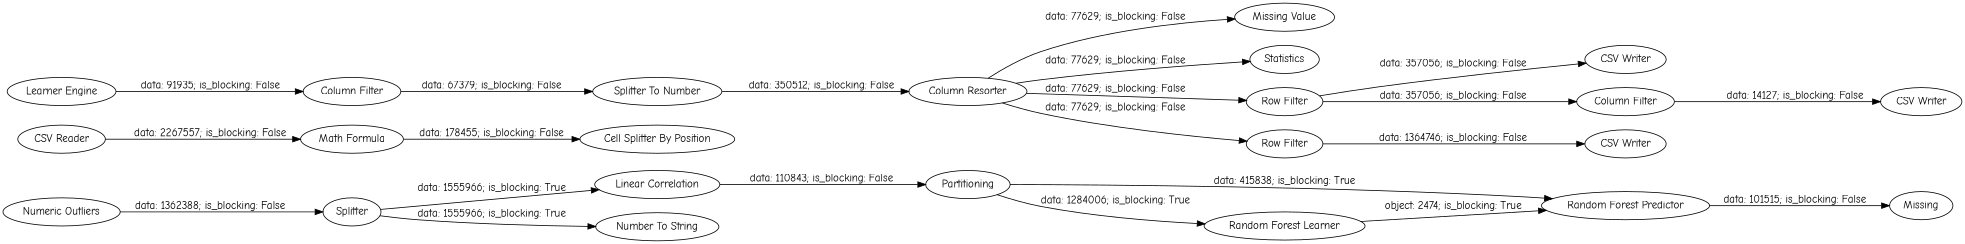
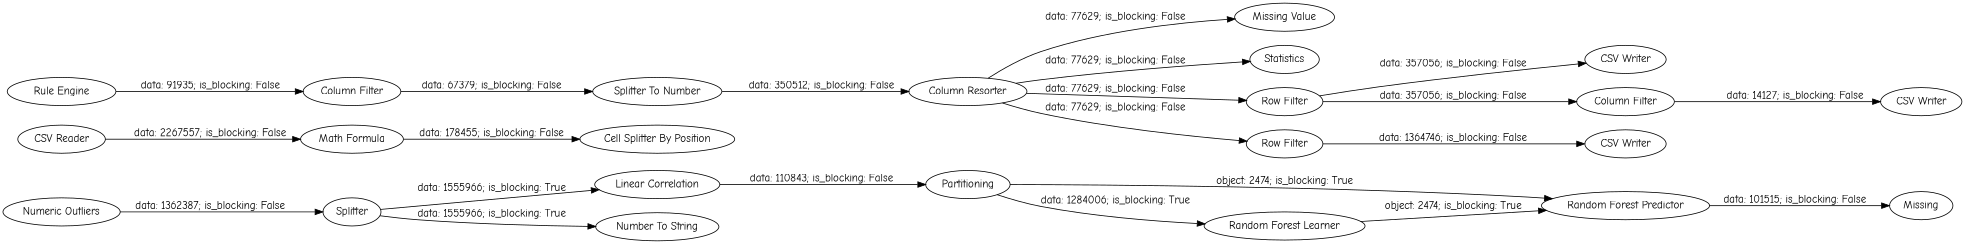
(62, 91) -> (62, 91)
(1285, 181) -> (1285, 181)
(210, 206) -> (210, 206)
